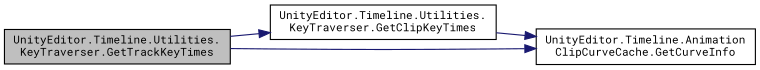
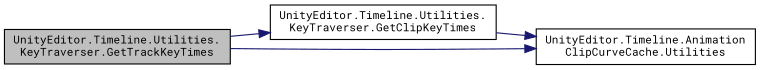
(646, 47) -> (646, 47)
